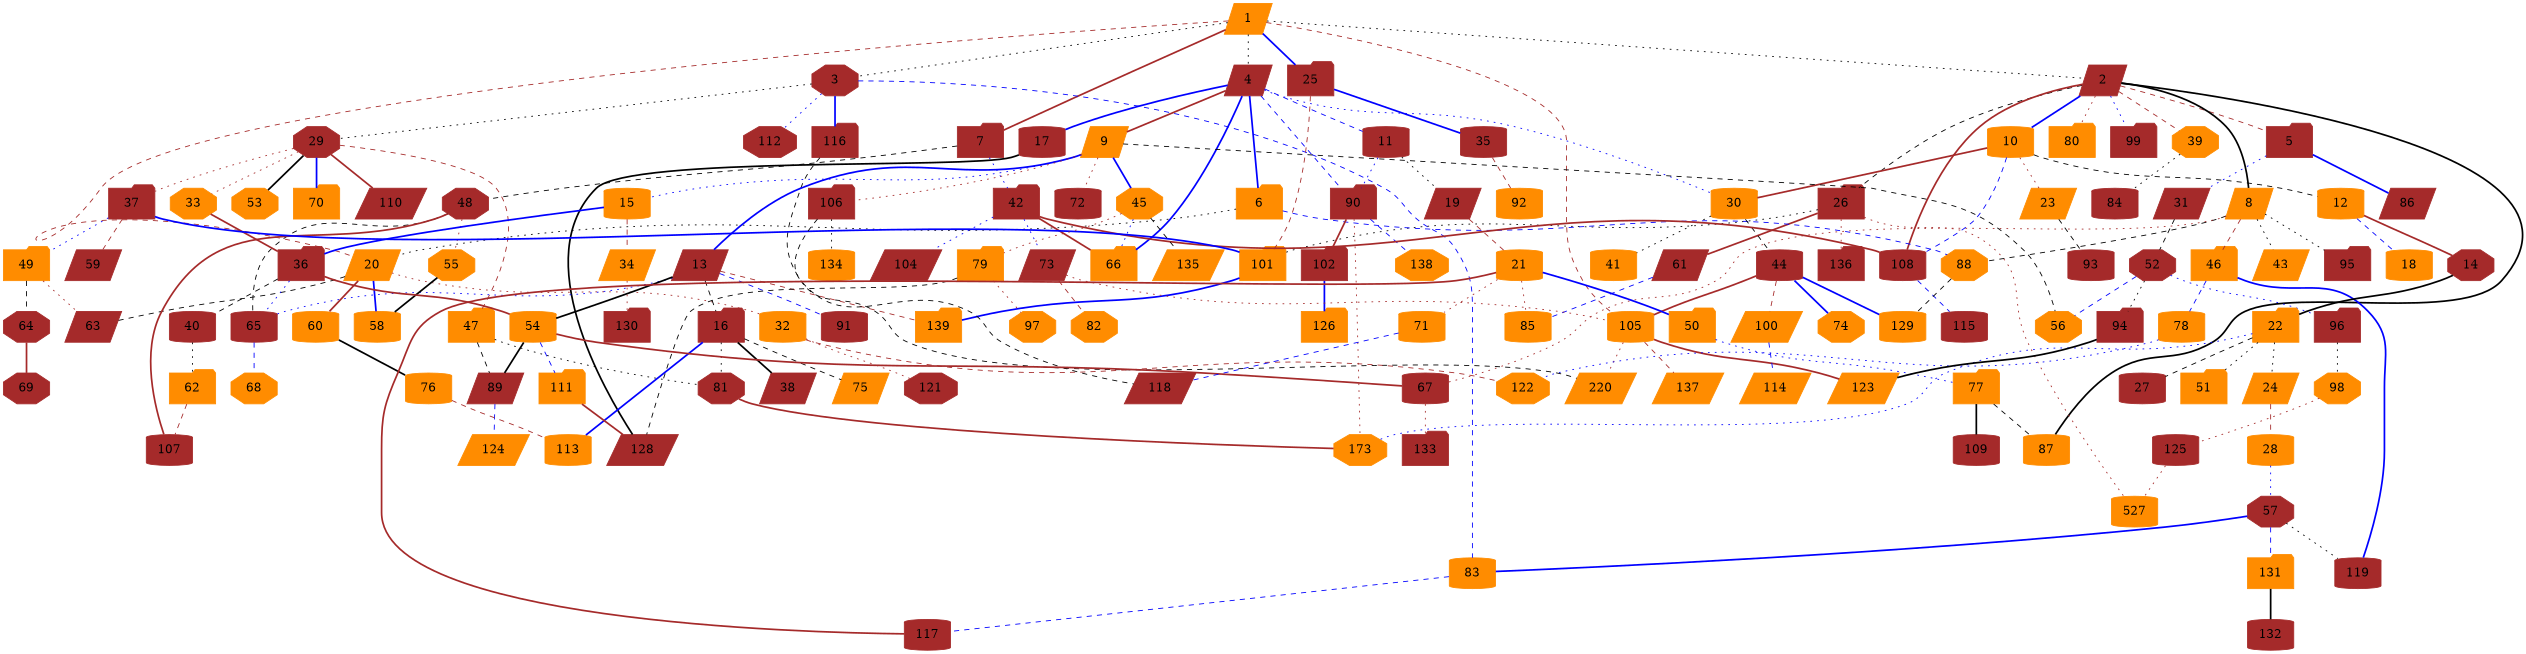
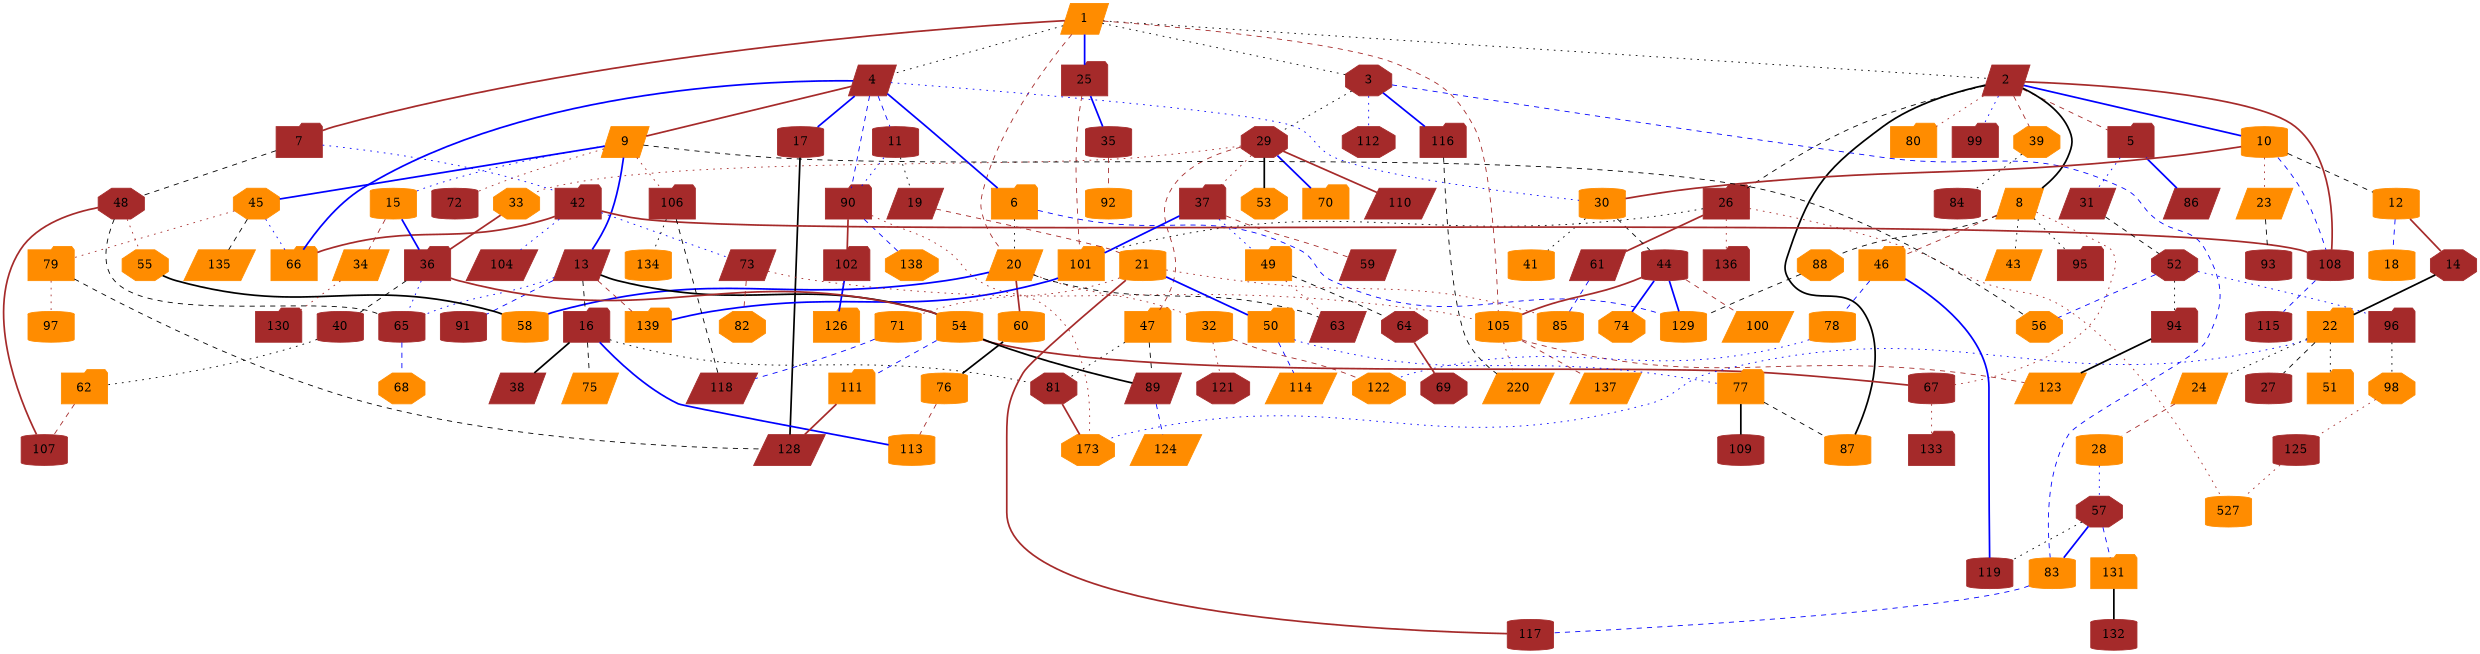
(1616, 225) -> (1327, 278)
(1033, 327) -> (51, 327)
(1771, 358) -> (1288, 362)
(1746, 360) -> (1772, 367)
